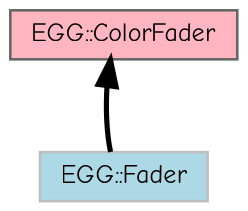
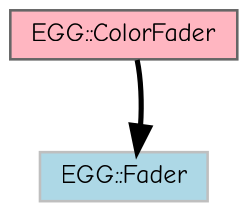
(107, 119) -> (141, 93)
